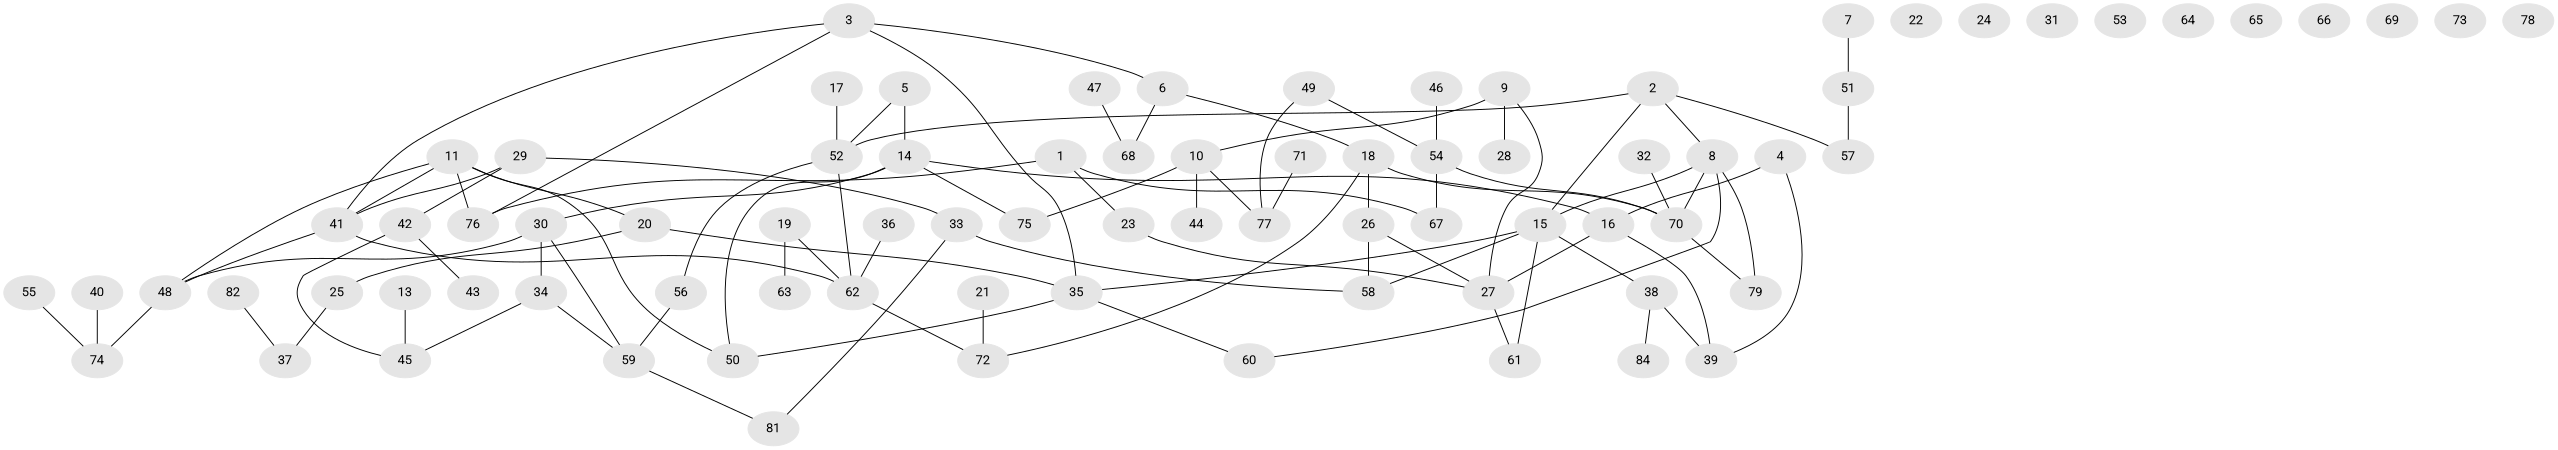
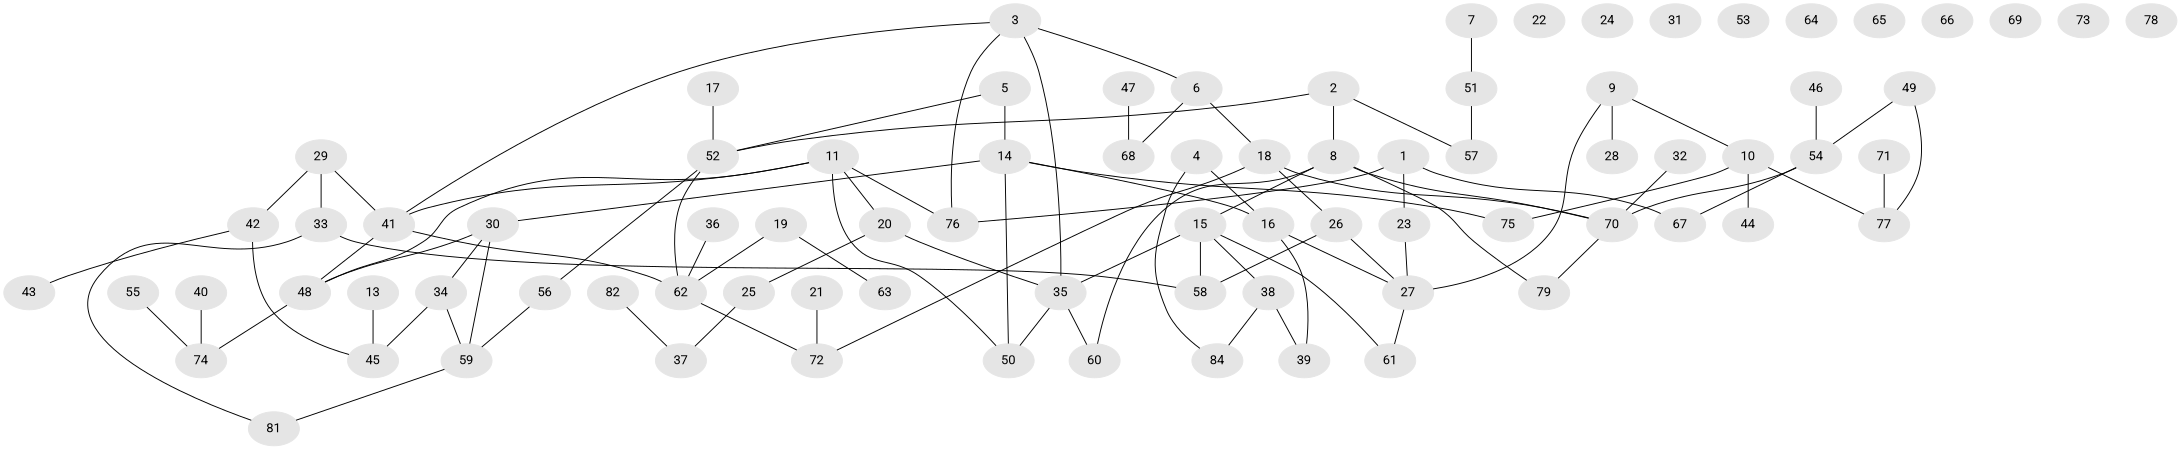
(1596, 157) -> none
(1800, 277) -> (1155, 265)
